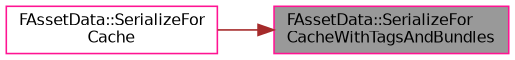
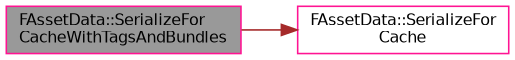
(238, 30) -> (261, 30)
